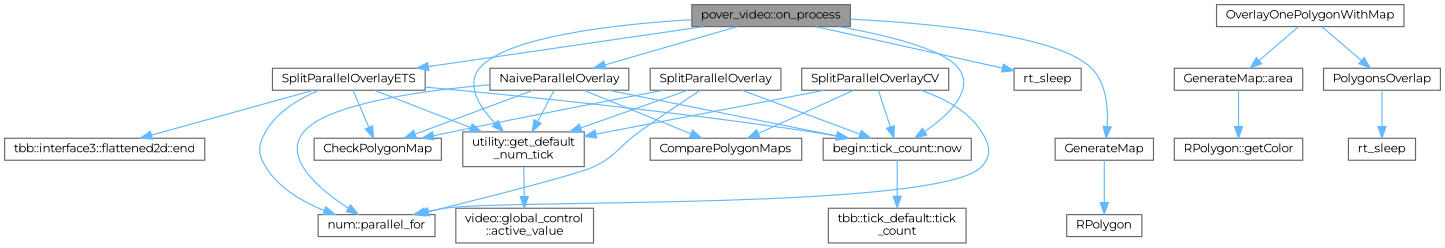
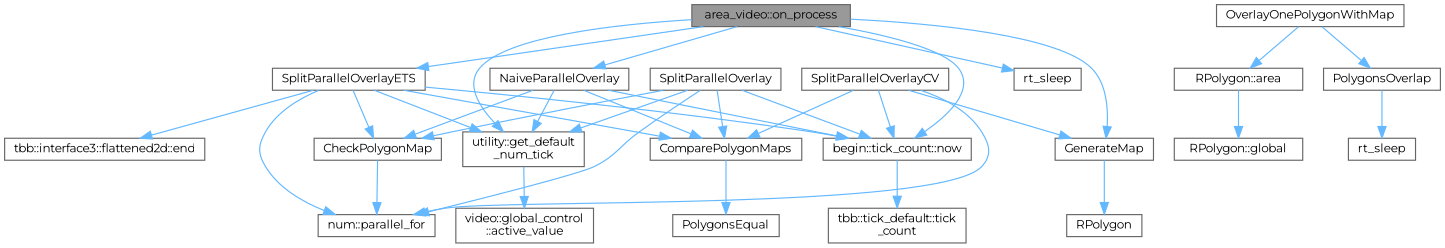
(771, 16) -> (771, 16)
(1239, 79) -> (1239, 79)
none -> (719, 105)
(733, 108) -> (984, 113)
(345, 109) -> (377, 181)
none -> (519, 111)
(1239, 149) -> (1239, 149)
none -> (726, 226)
